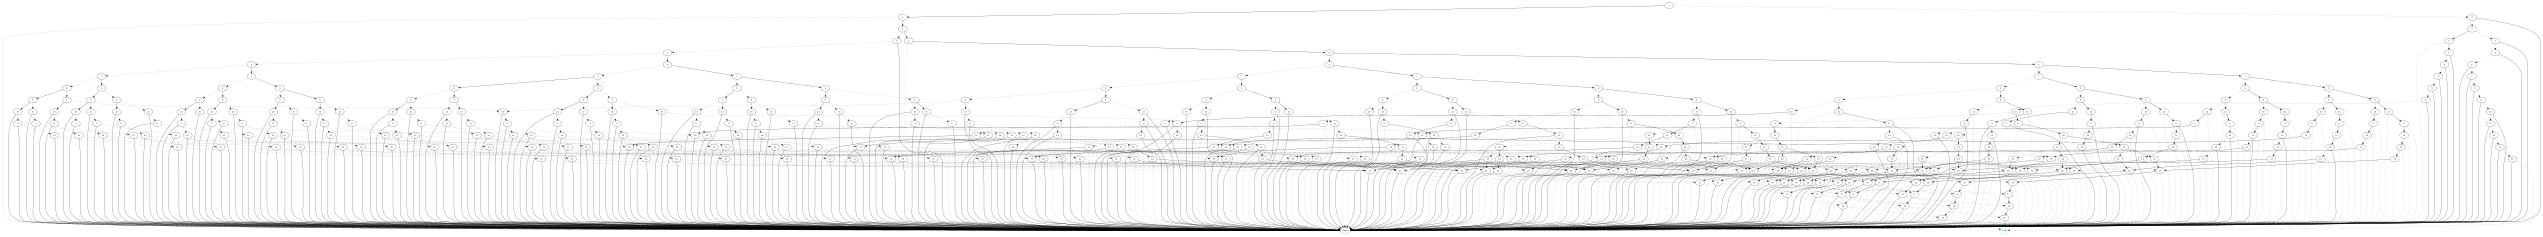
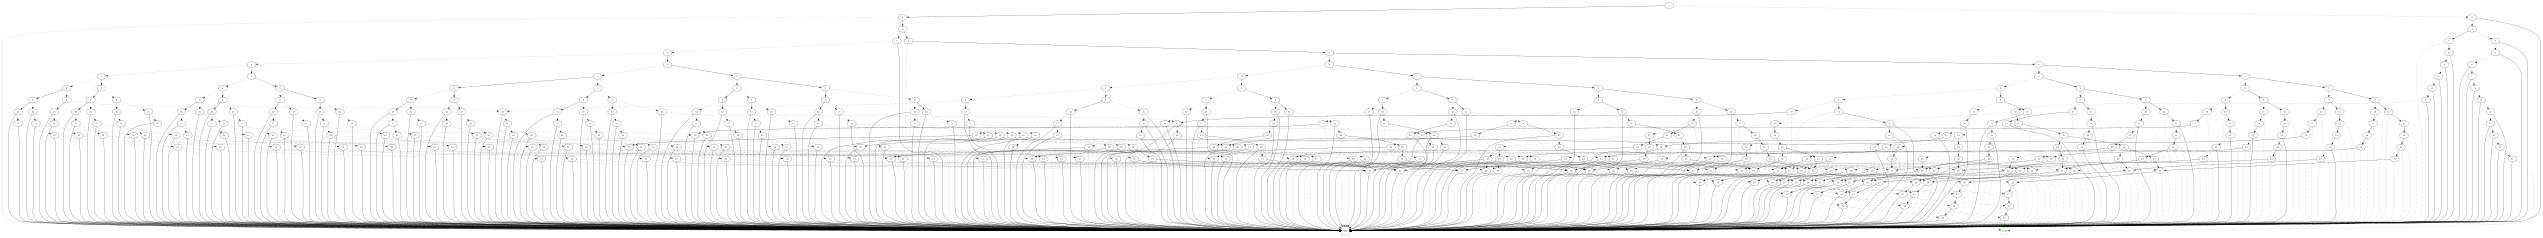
(1345, 230) -> (1345, 231)
